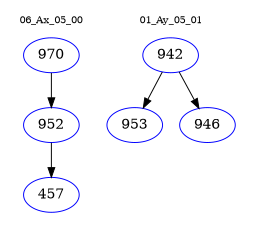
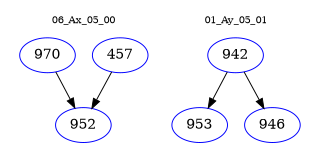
(51, 155) -> (104, 86)
